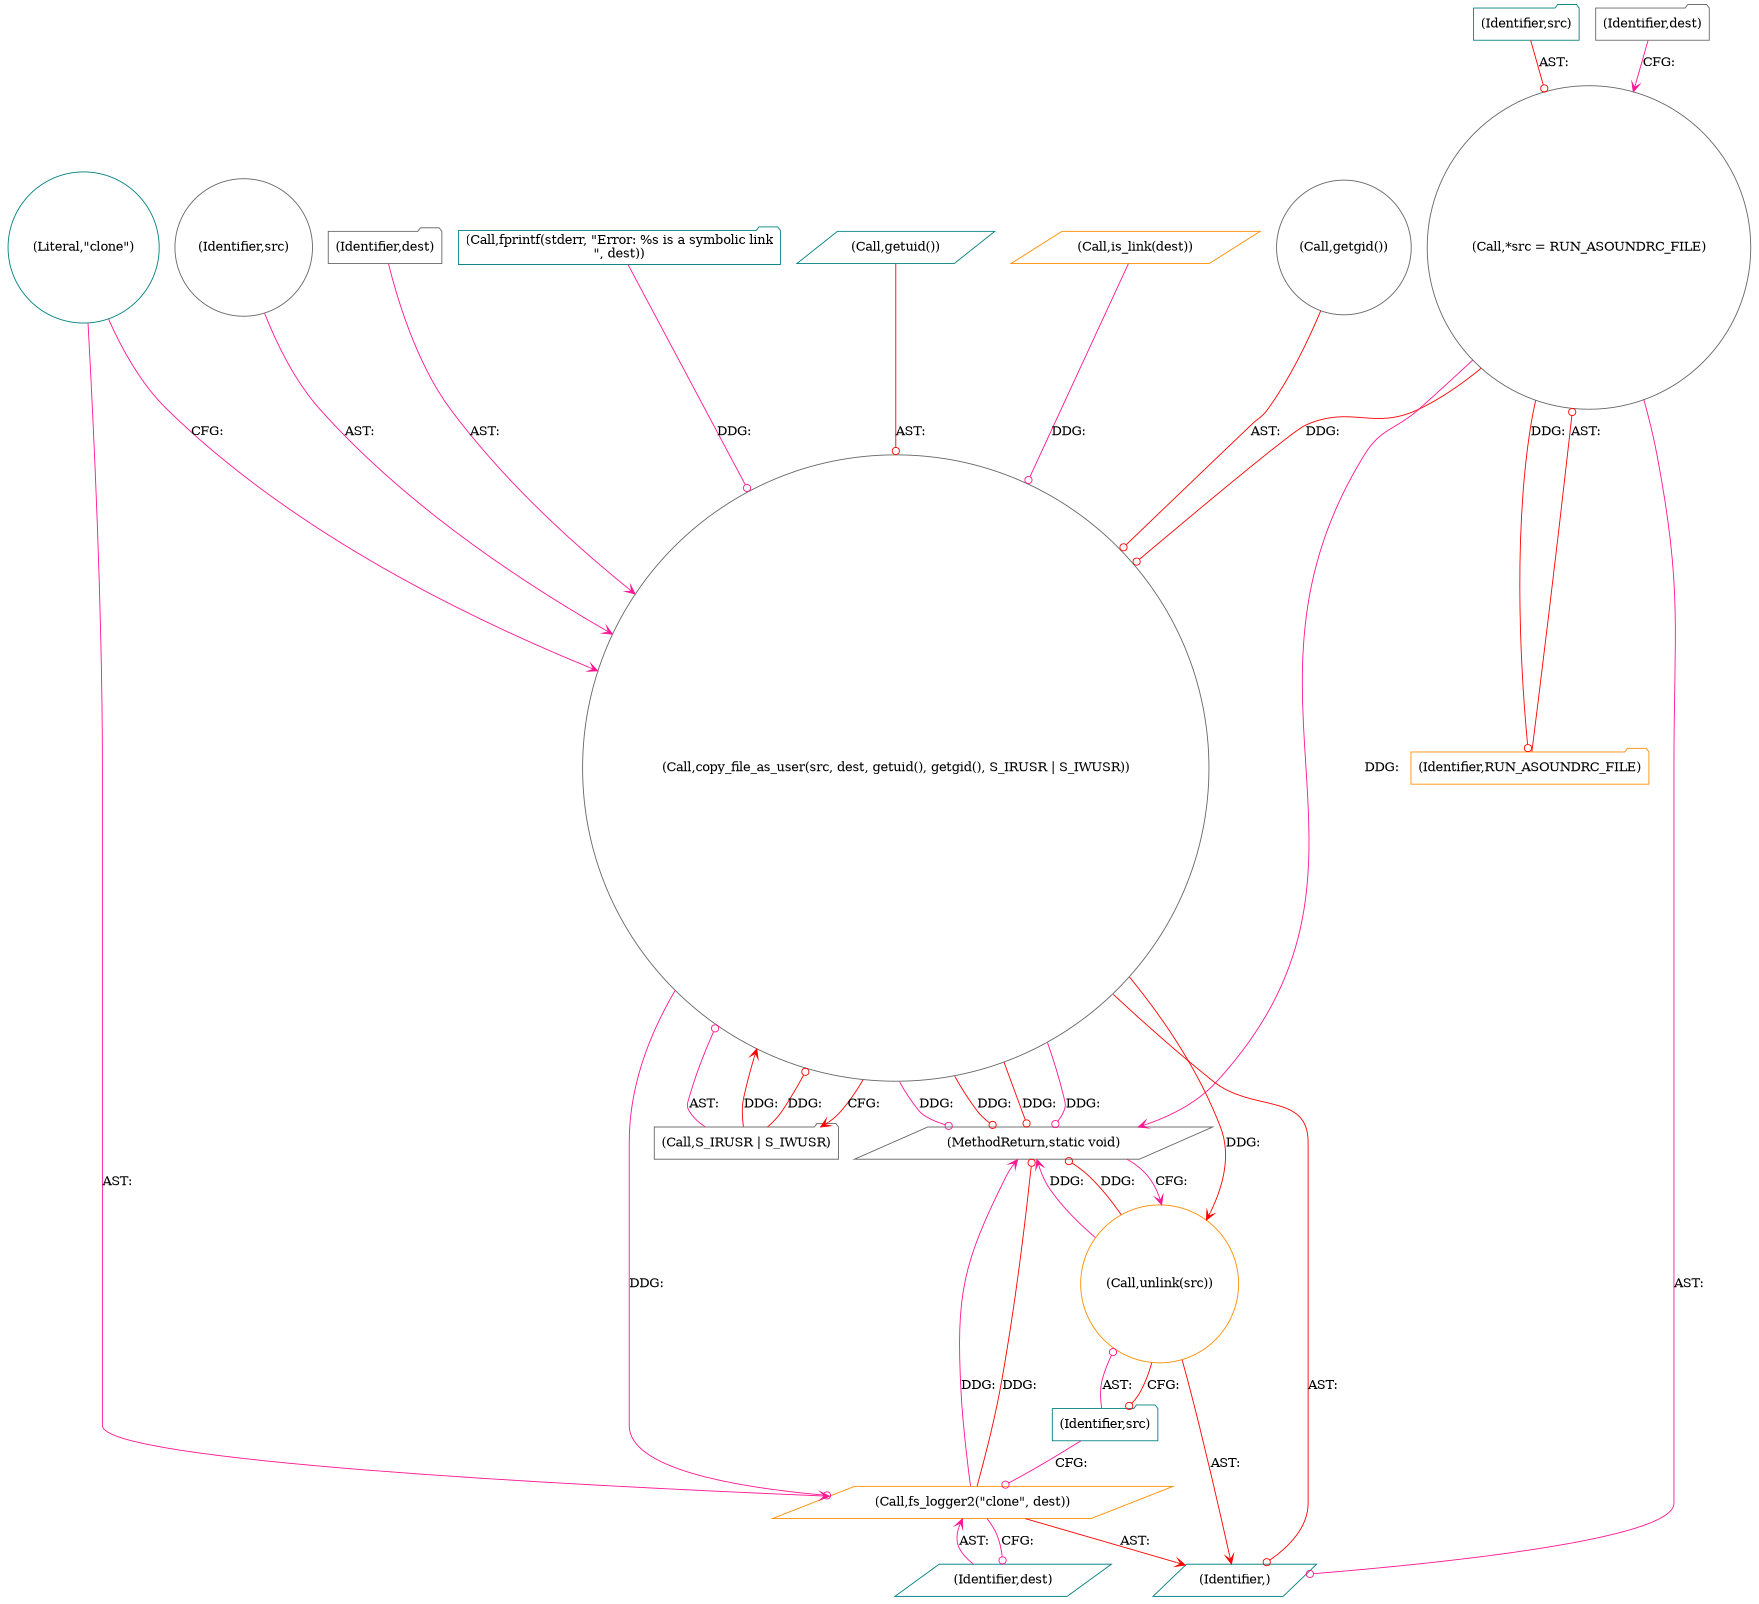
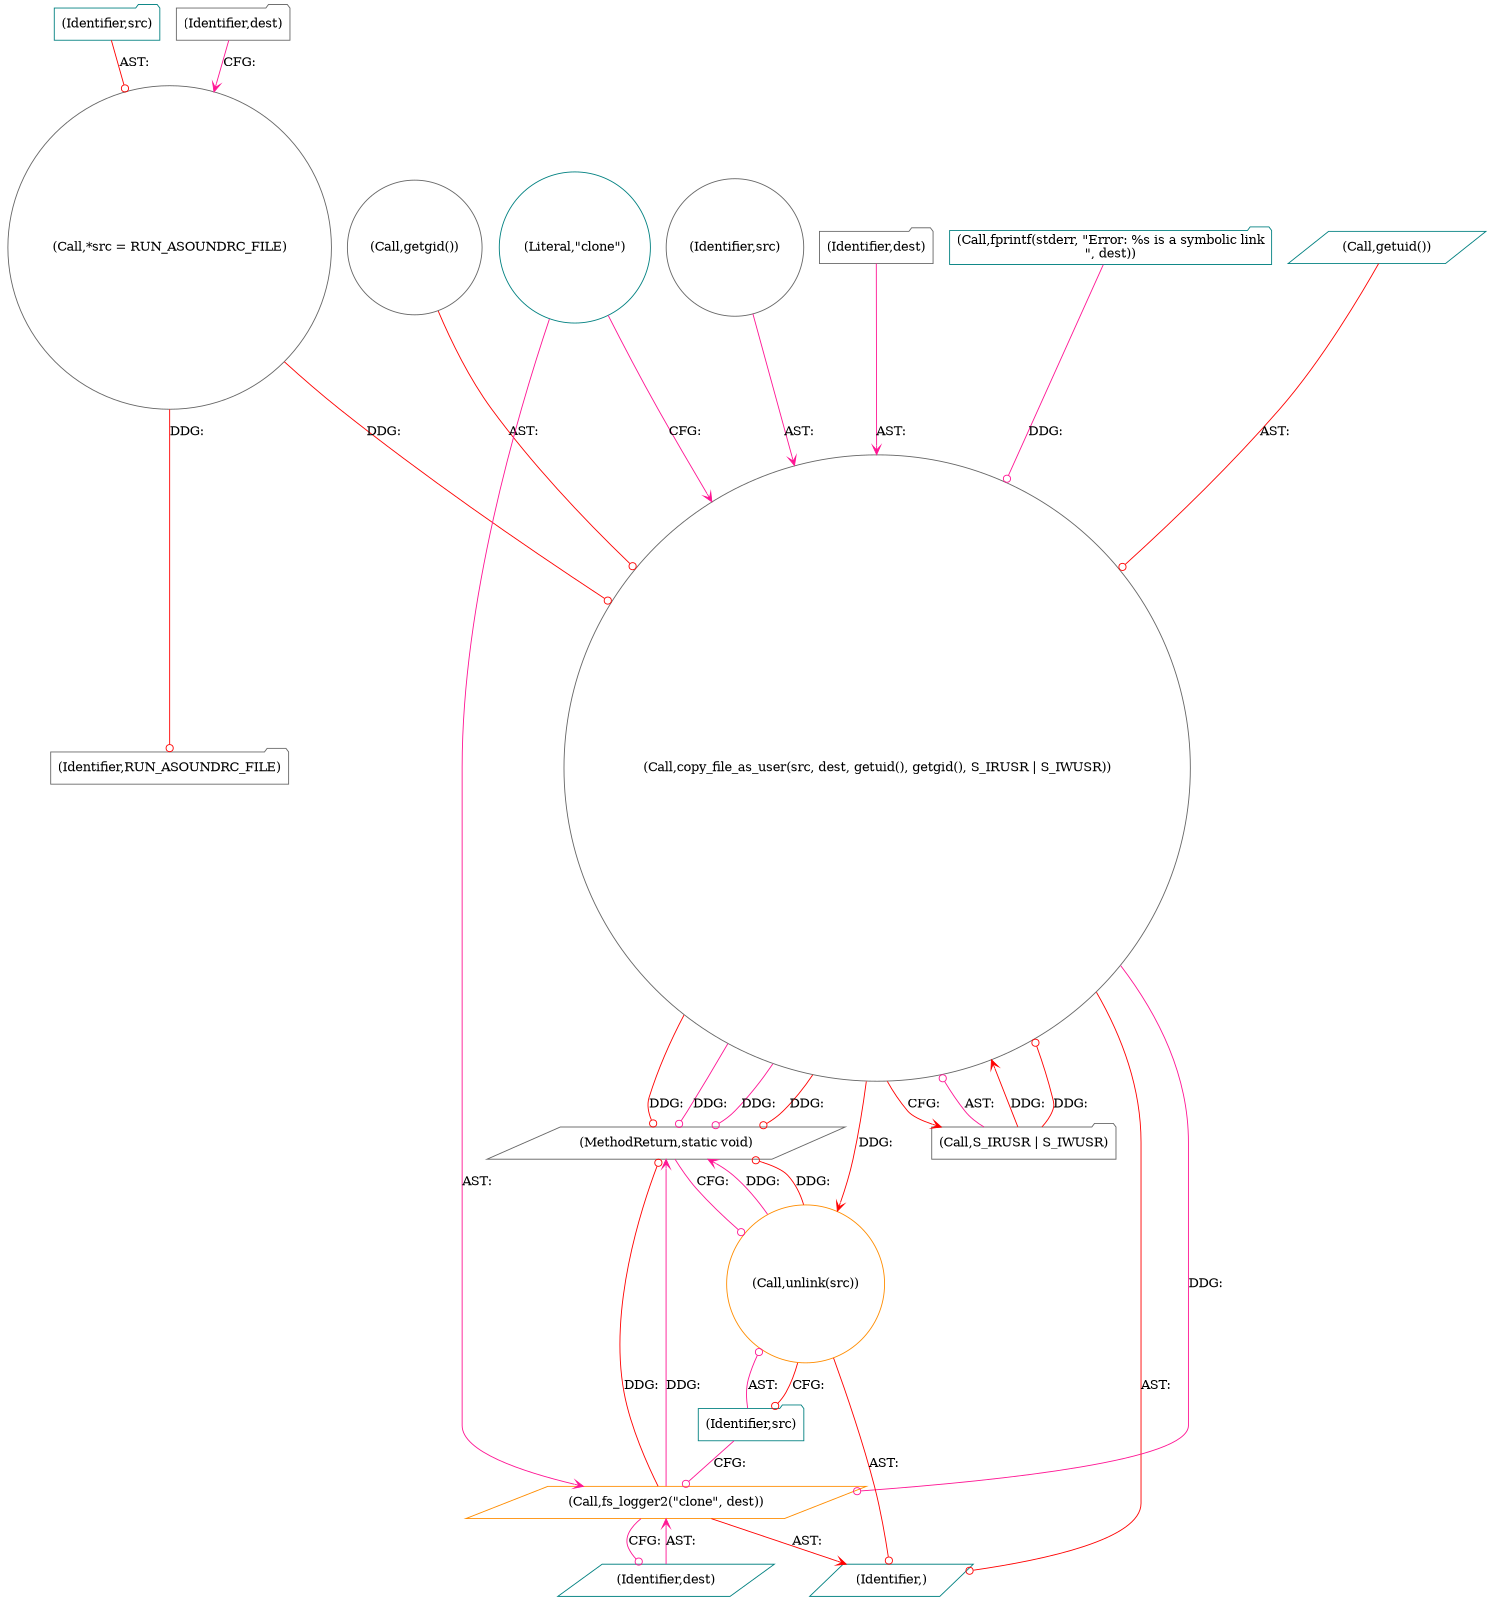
(1135, 247) -> none
(1552, 584) -> none
(1305, 743) -> none
(1530, 768) -> (170, 768)
(1674, 1136) -> none
(1147, 1175) -> (704, 1197)
(1207, 1457) -> (866, 1456)
